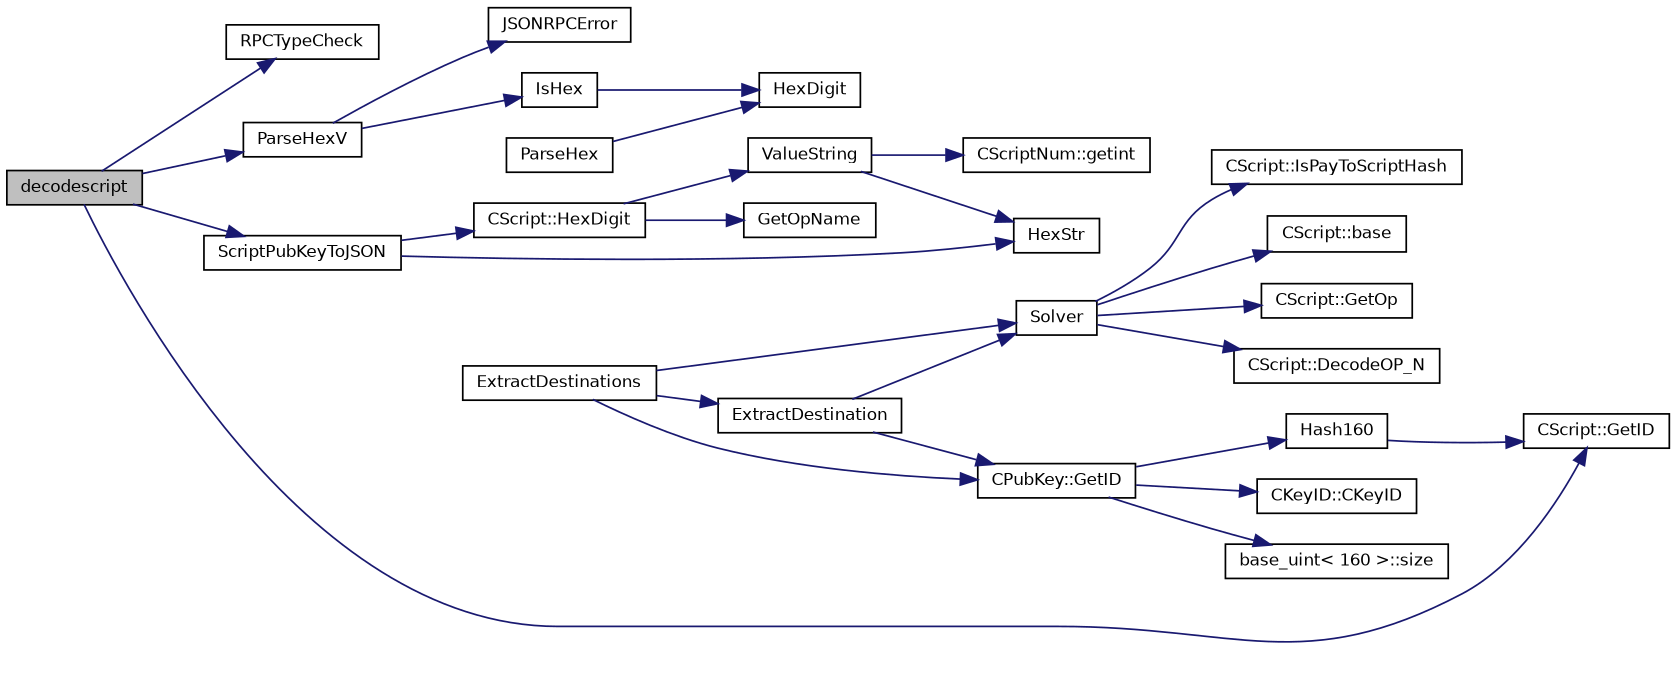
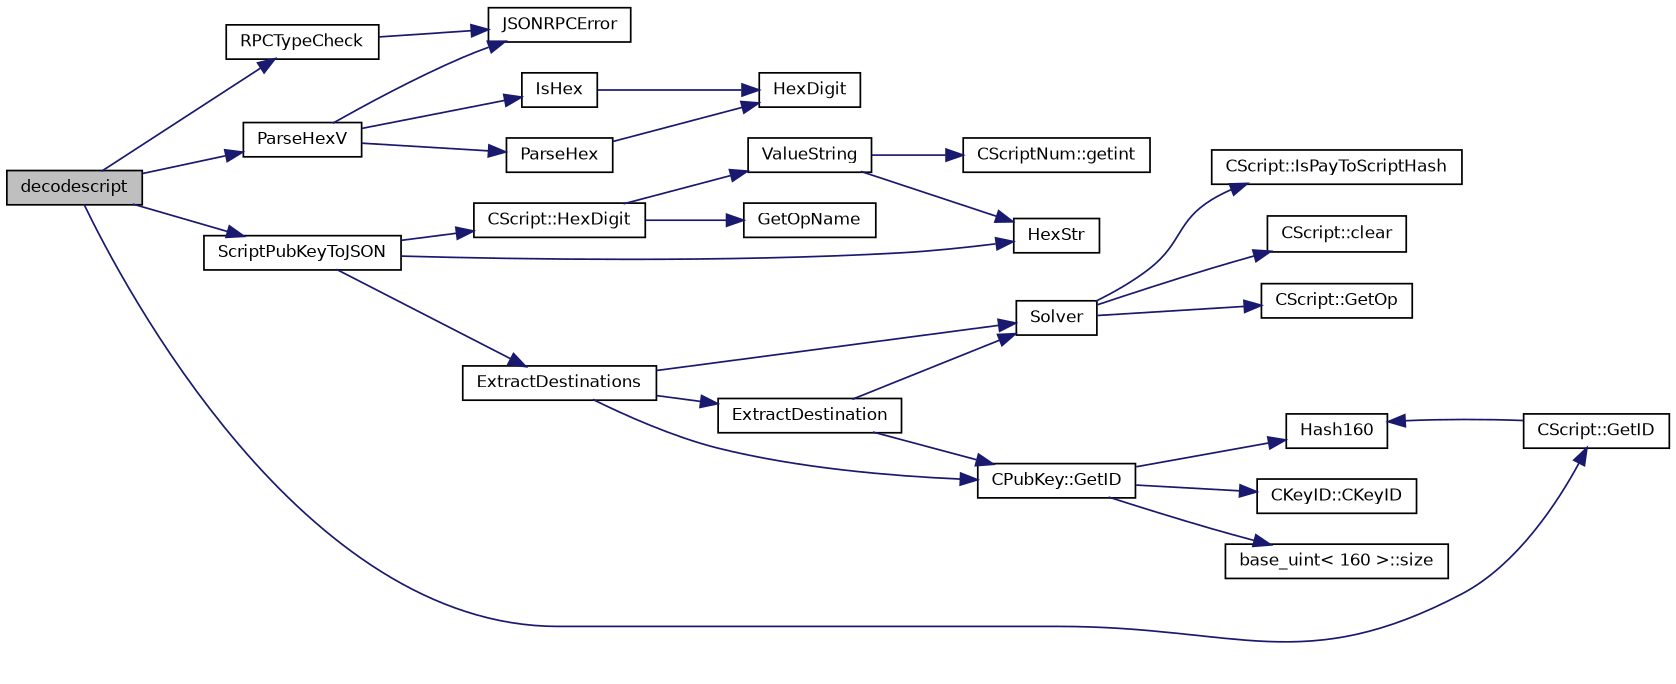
none -> (425, 34)
none -> (425, 147)
(1337, 234) -> (1337, 234)
none -> (423, 314)
(1337, 366) -> none
(1447, 442) -> (1464, 419)
